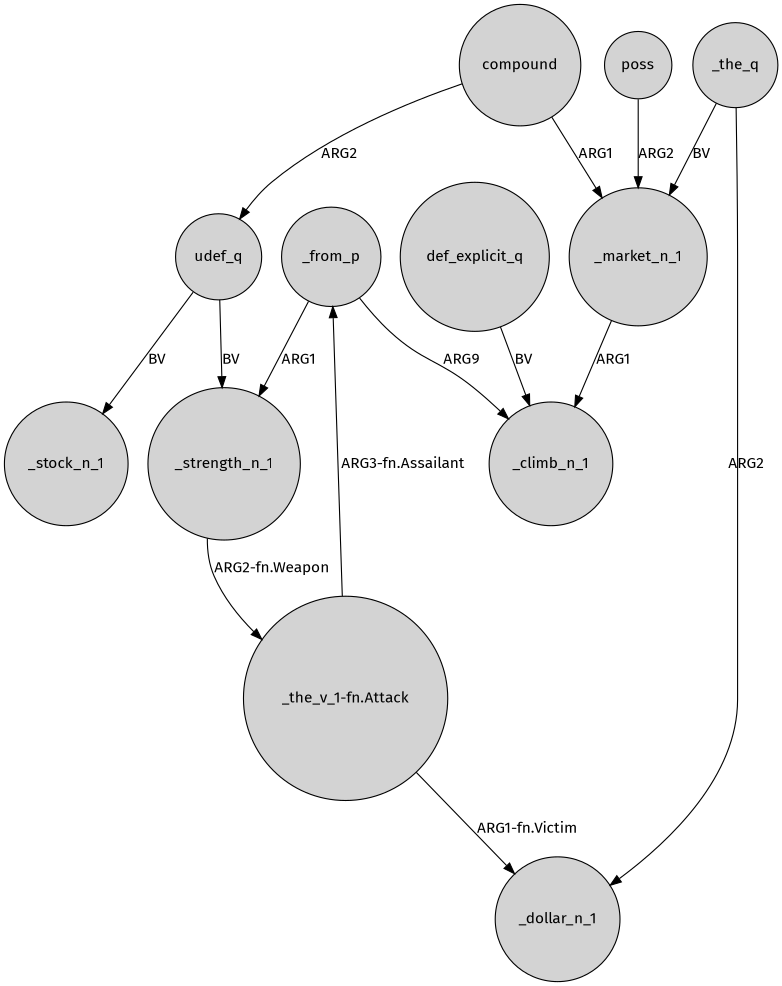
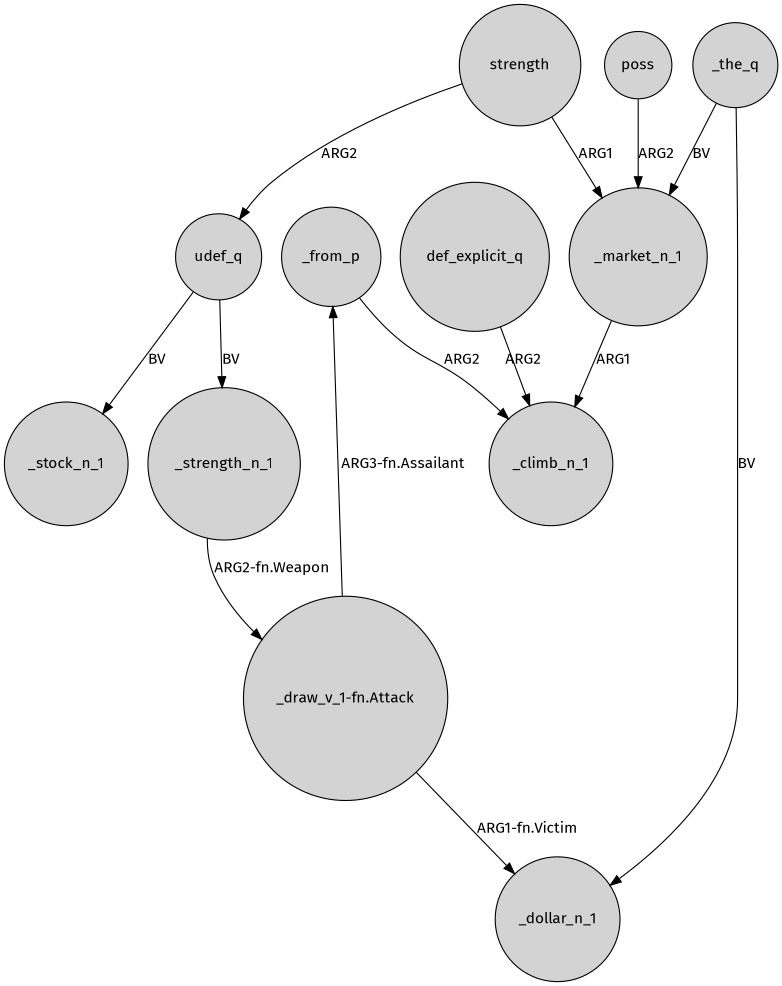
(520, 65) -> (520, 65)
(286, 344) -> none
(462, 360) -> (462, 360)
(523, 360) -> (523, 360)
(746, 464) -> (746, 464)
(346, 698) -> (346, 698)
